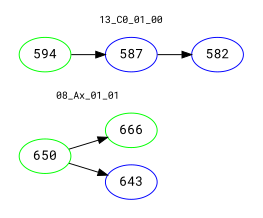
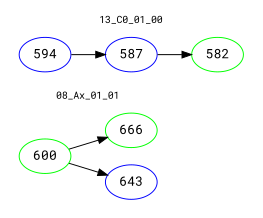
(45, 55) -> (45, 55)
(218, 55) -> (218, 55)
(45, 156) -> (45, 156)
